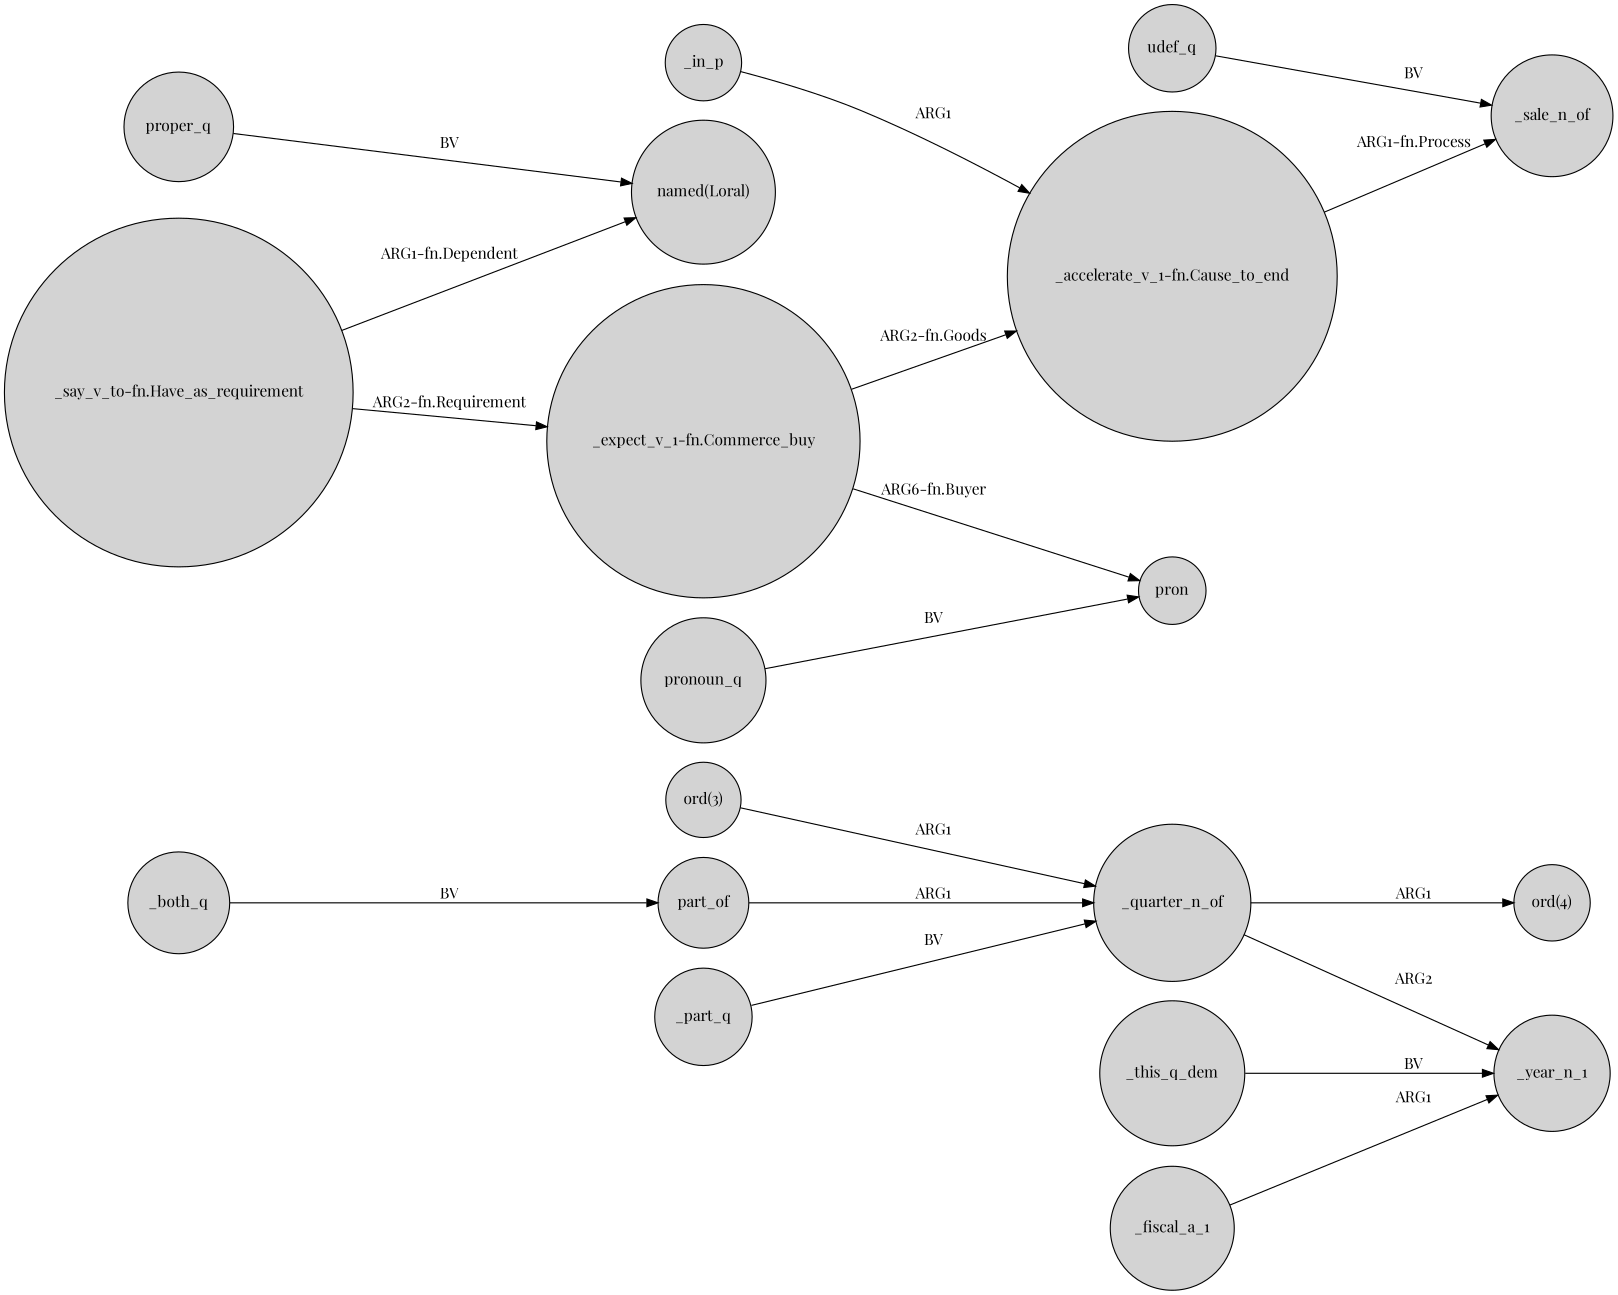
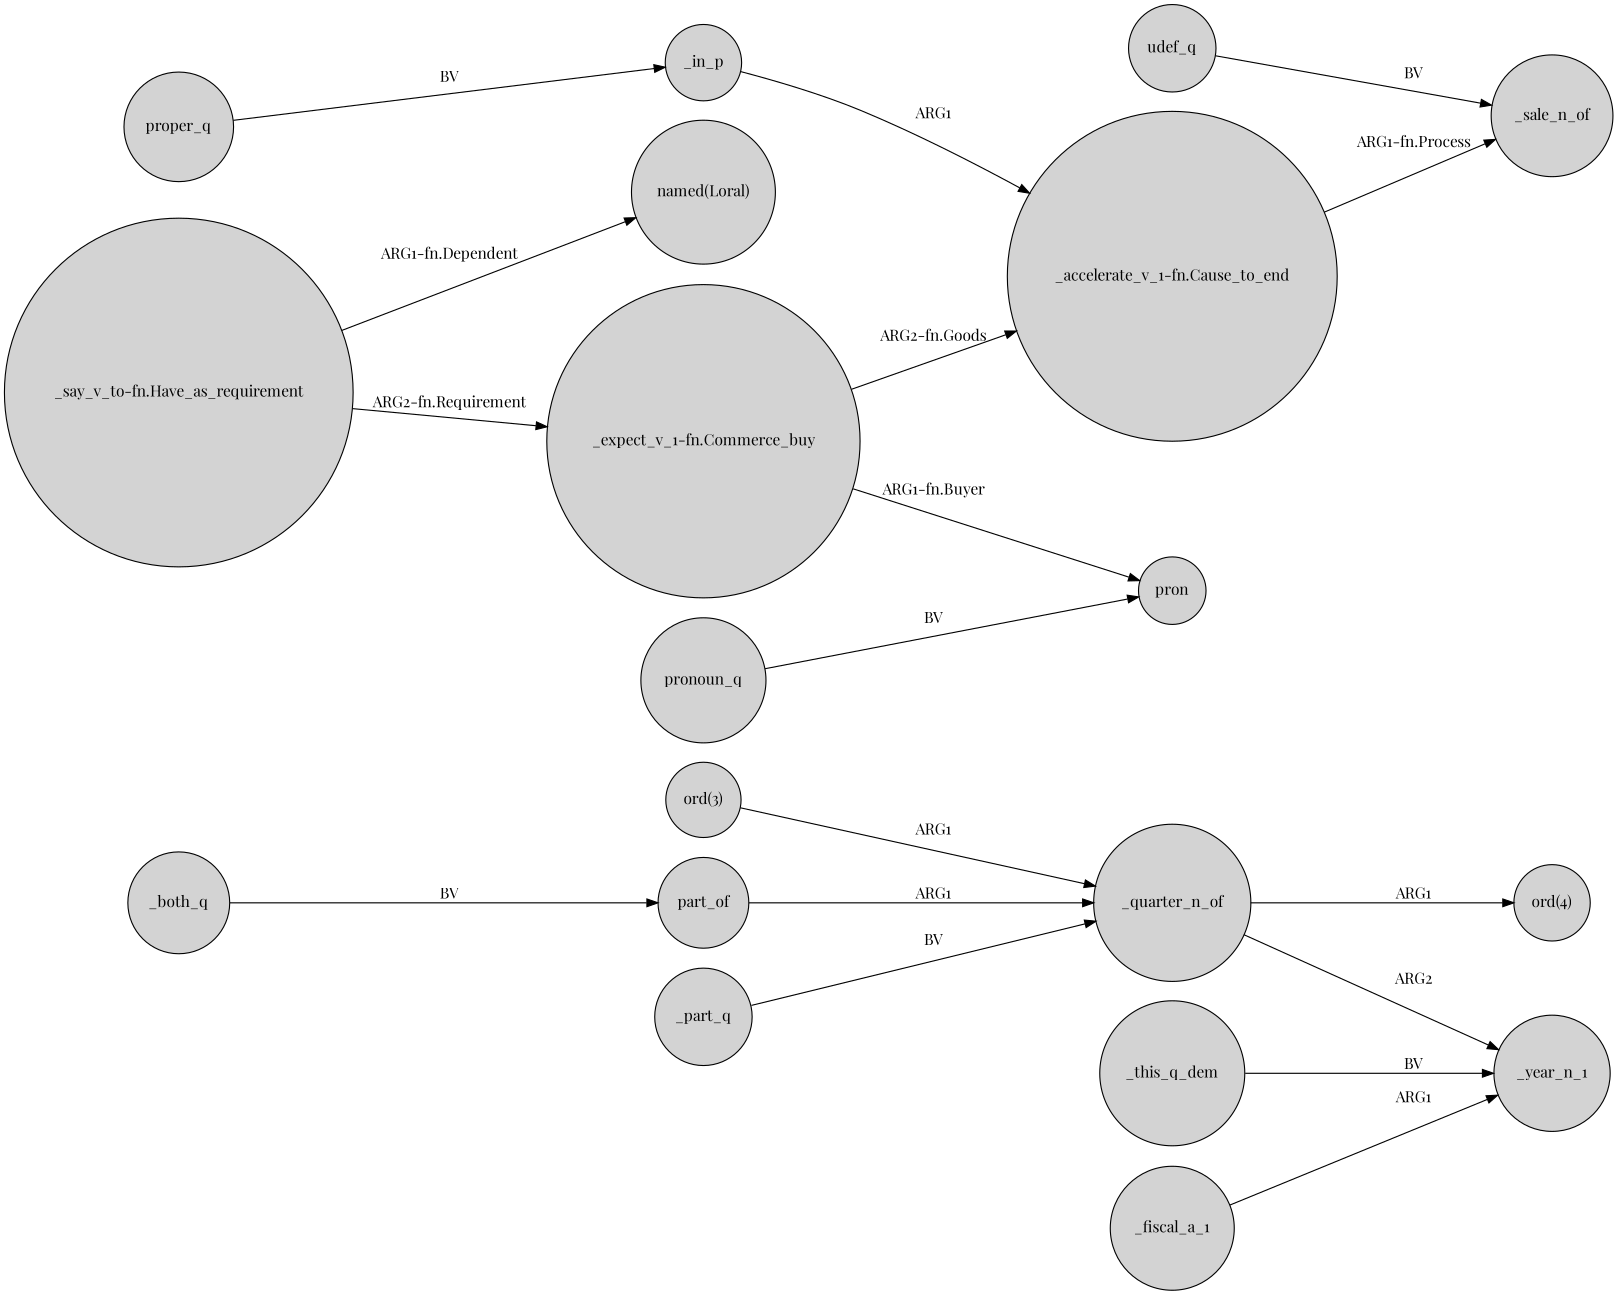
(427, 158) -> (444, 94)
(934, 490) -> (934, 490)
